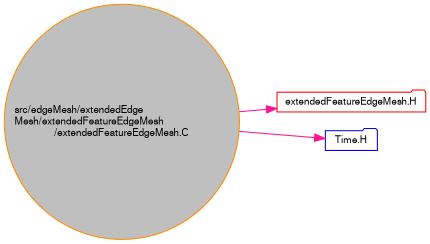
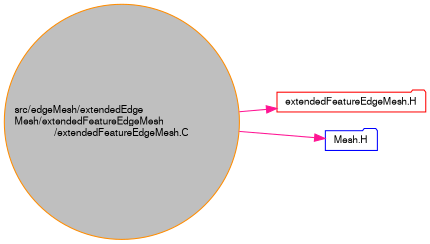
(351, 141) -> (351, 141)
